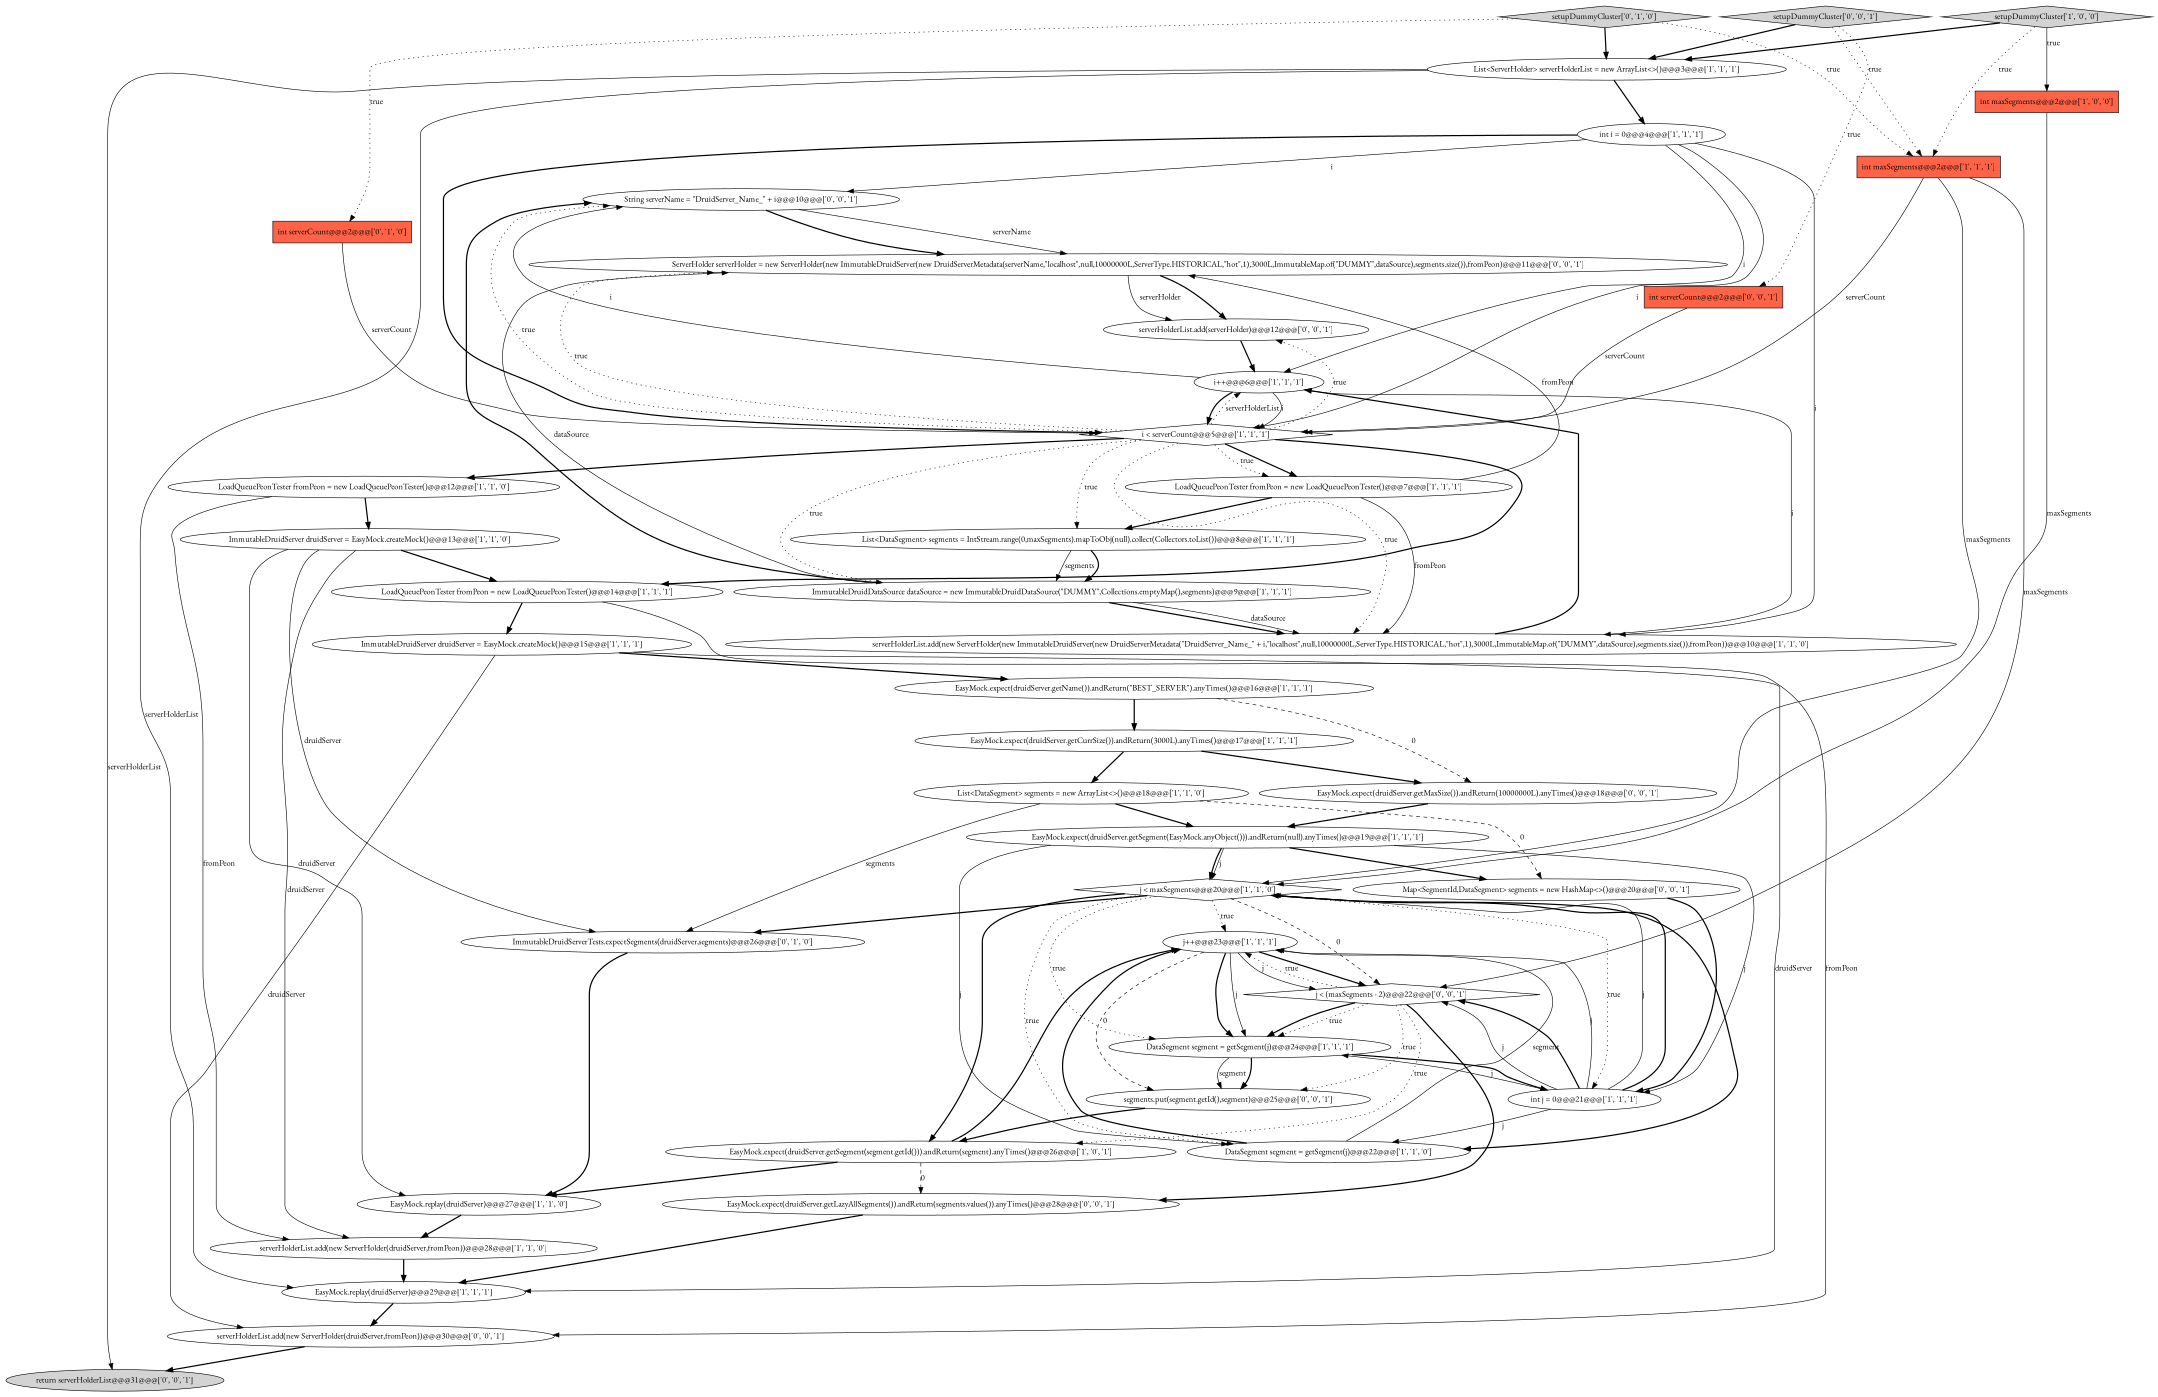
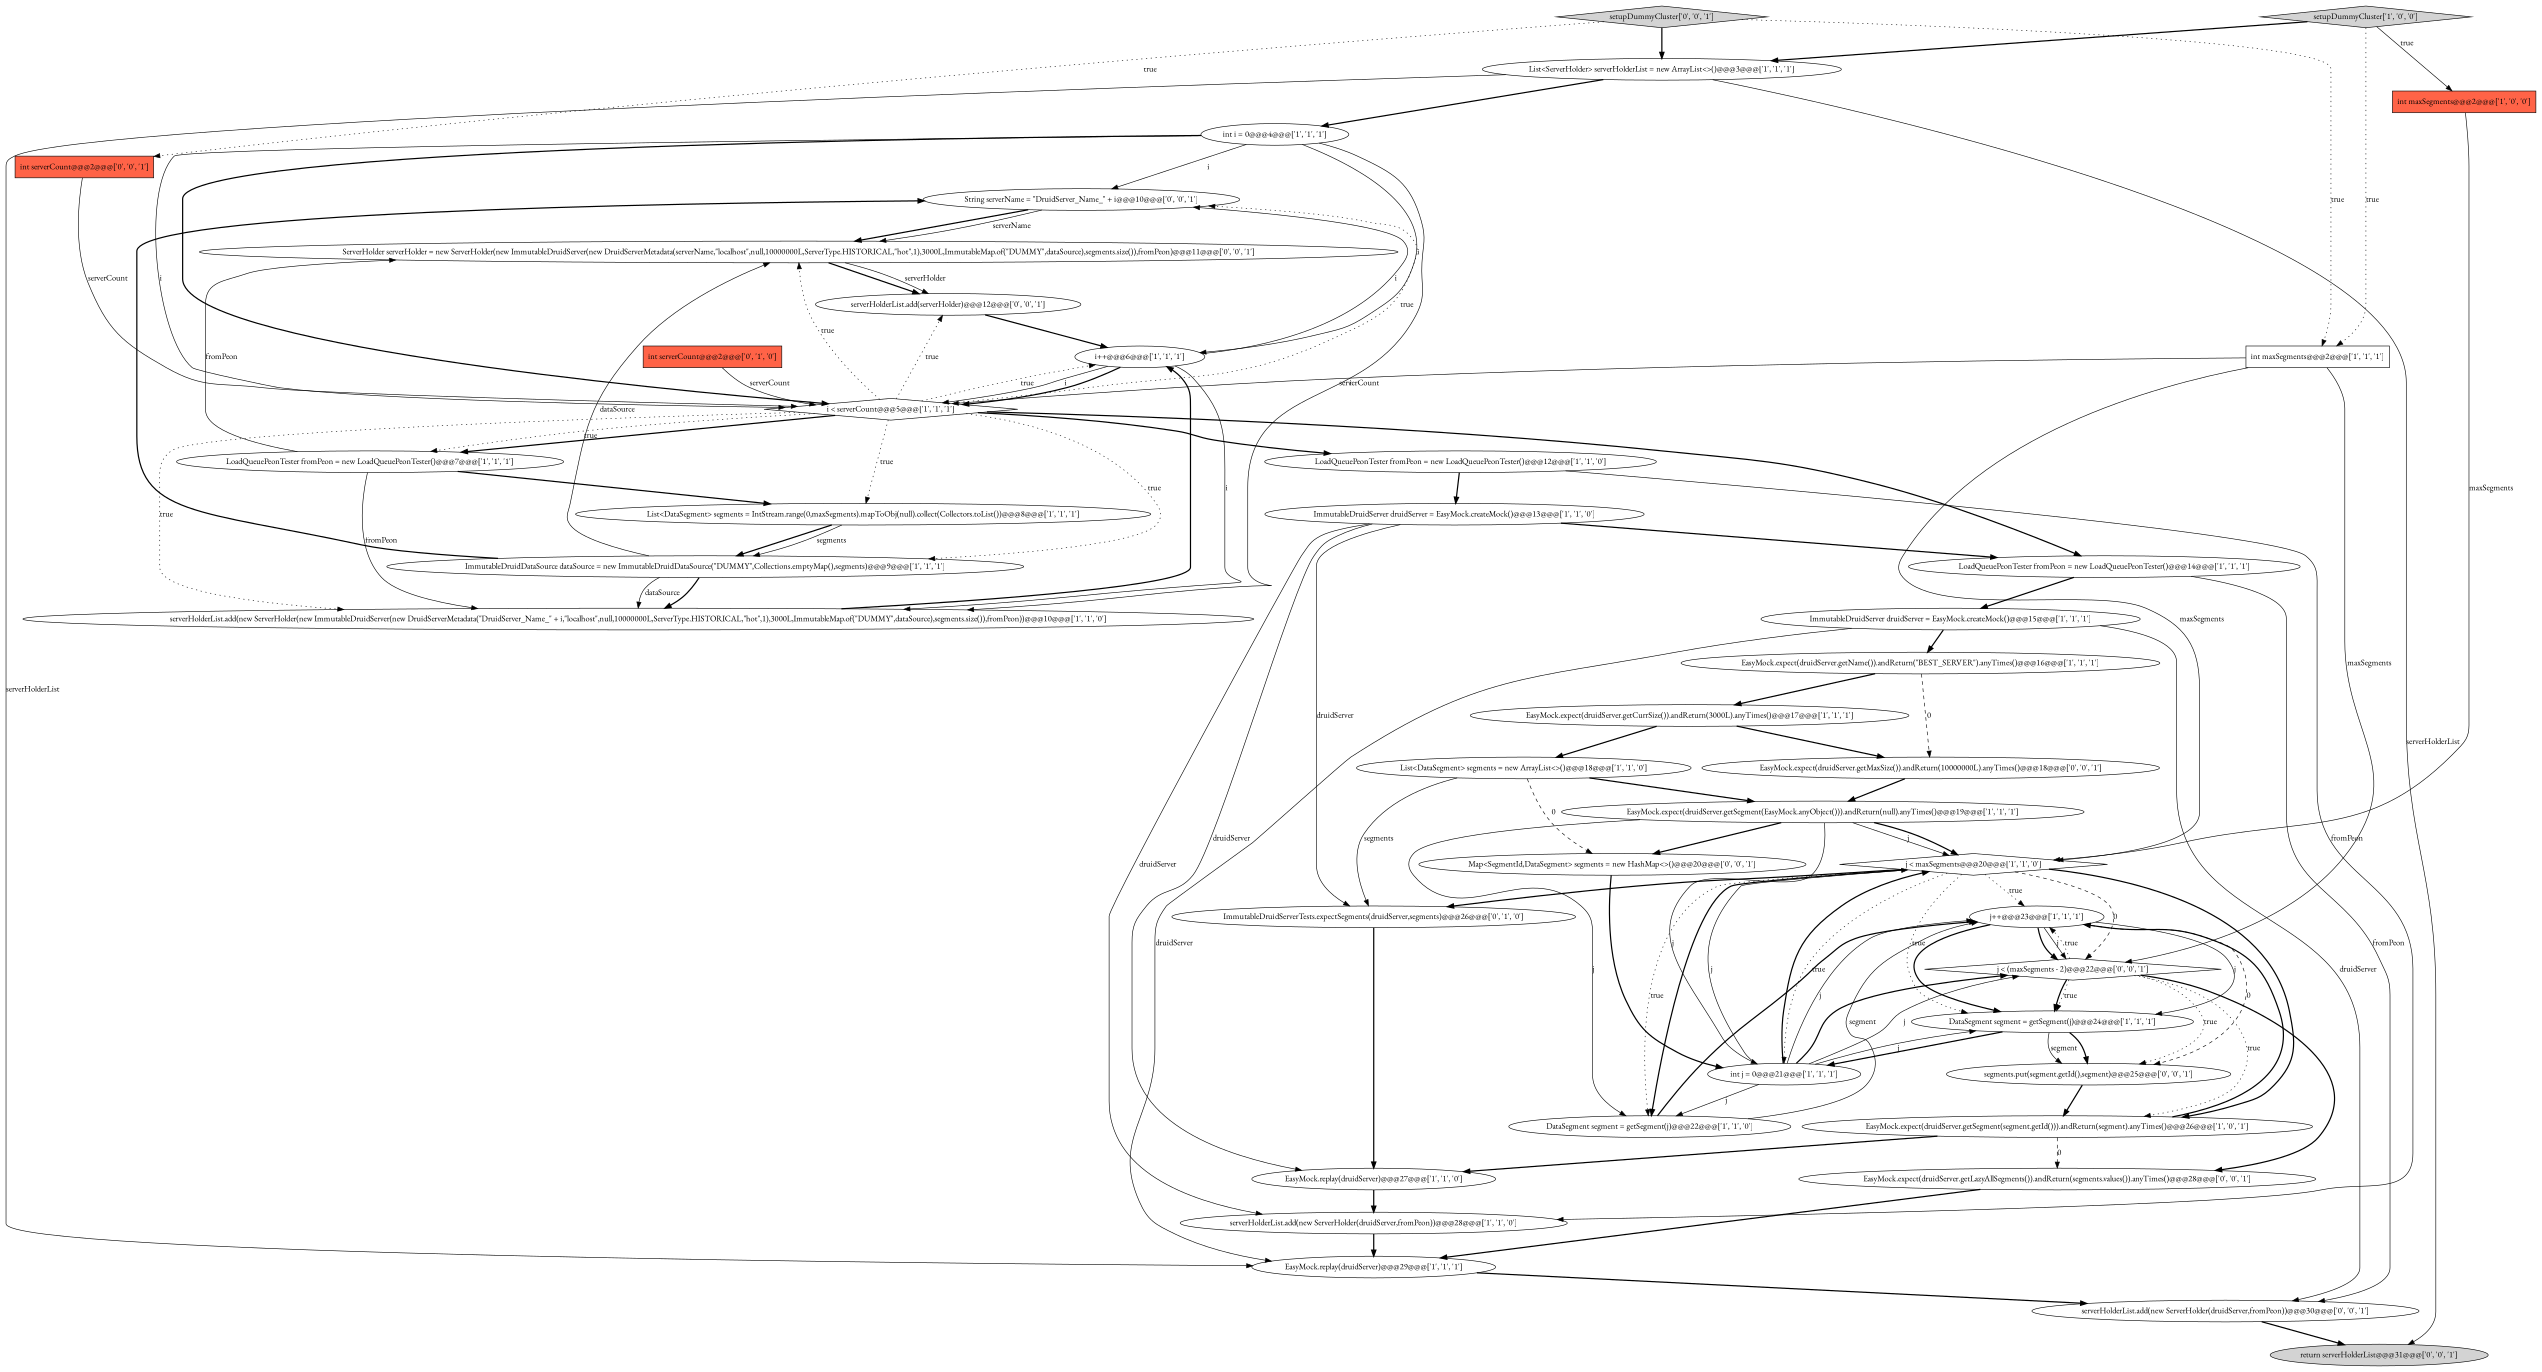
(1604, 17) -> none
(1929, 167) -> (2318, 357)
(1253, 408) -> (1027, 383)
